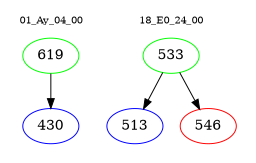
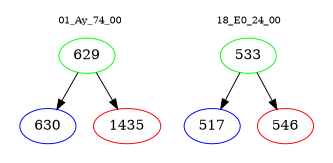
(51, 21) -> (90, 21)
(51, 56) -> (87, 56)
(51, 126) -> (48, 126)
none -> (127, 126)
(135, 126) -> (212, 126)
